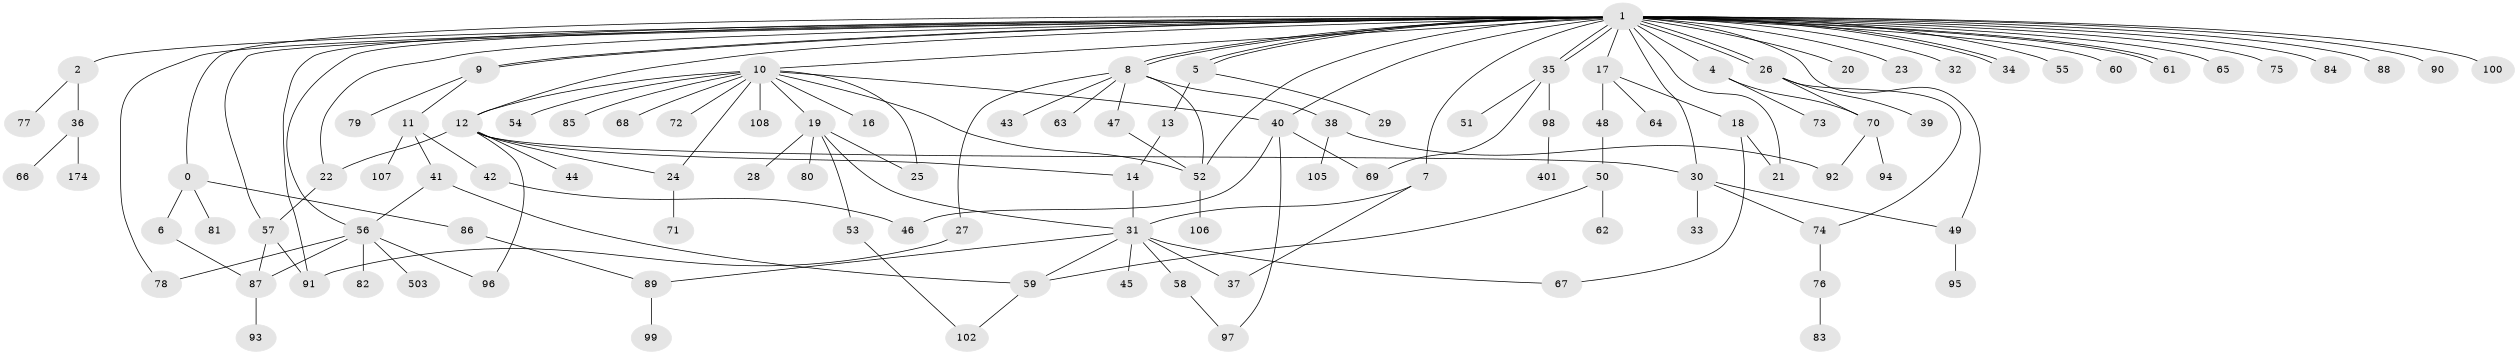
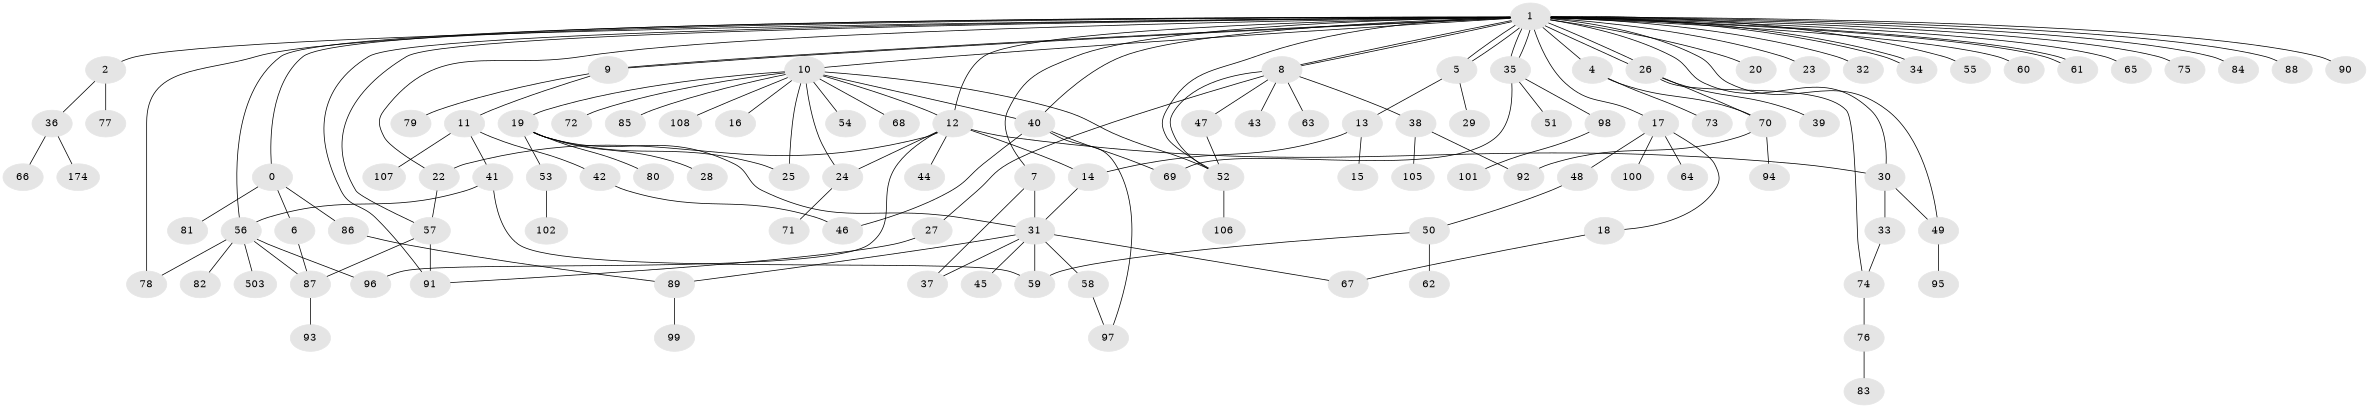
(2062, 23) -> (1648, 145)
none -> (1358, 177)
(1548, 177) -> (1469, 177)
(1779, 177) -> none
(1759, 204) -> (1874, 258)
(999, 311) -> none
